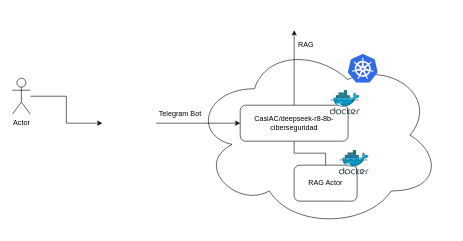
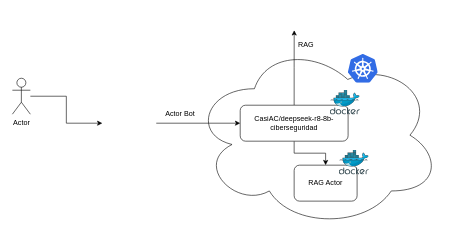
(180, 114) -> (180, 114)
(326, 161) -> (326, 159)
